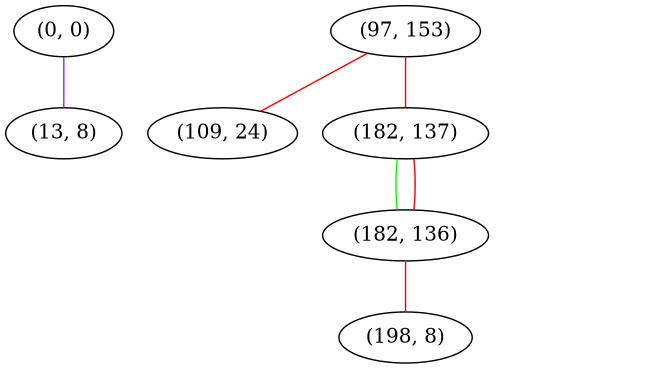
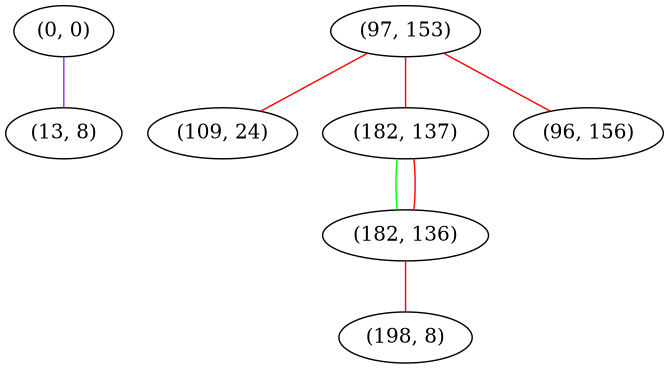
none -> (588, 133)
